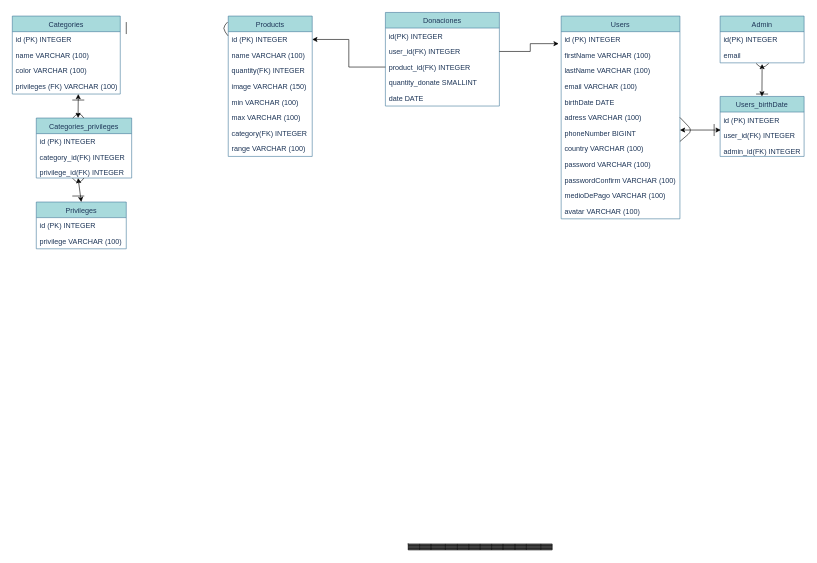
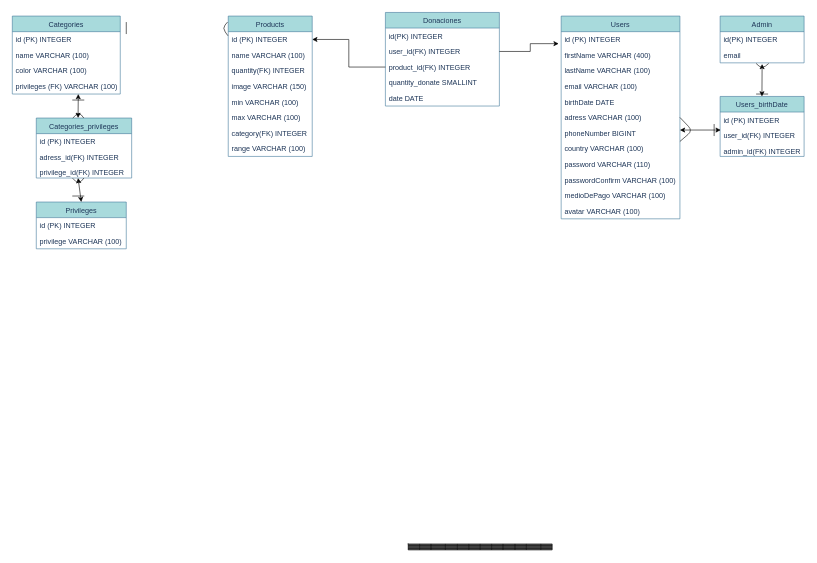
(608, 55) -> (608, 55)
(84, 157) -> (80, 157)
(607, 164) -> (607, 164)
